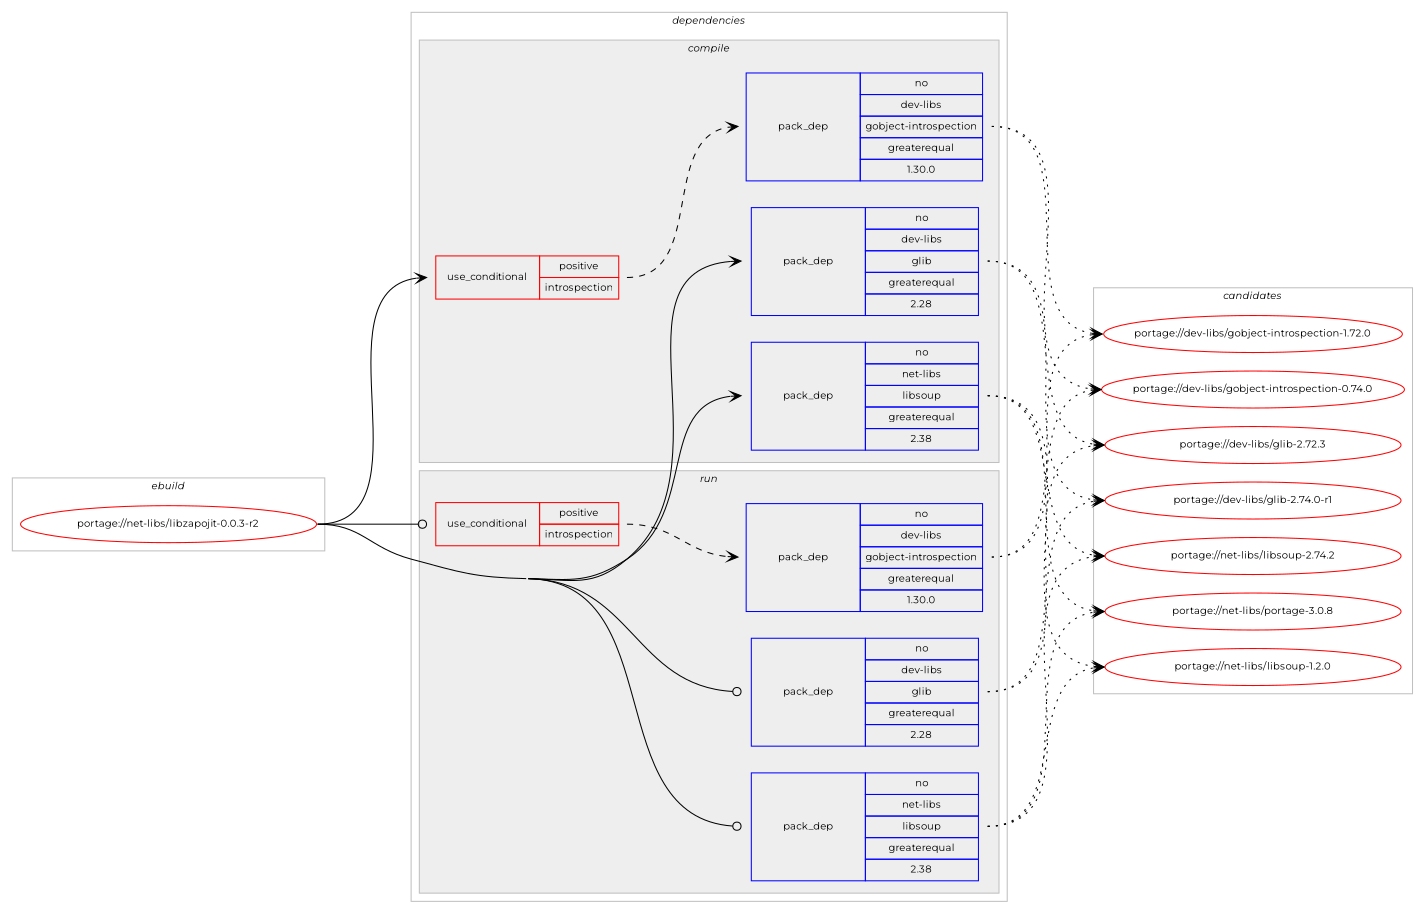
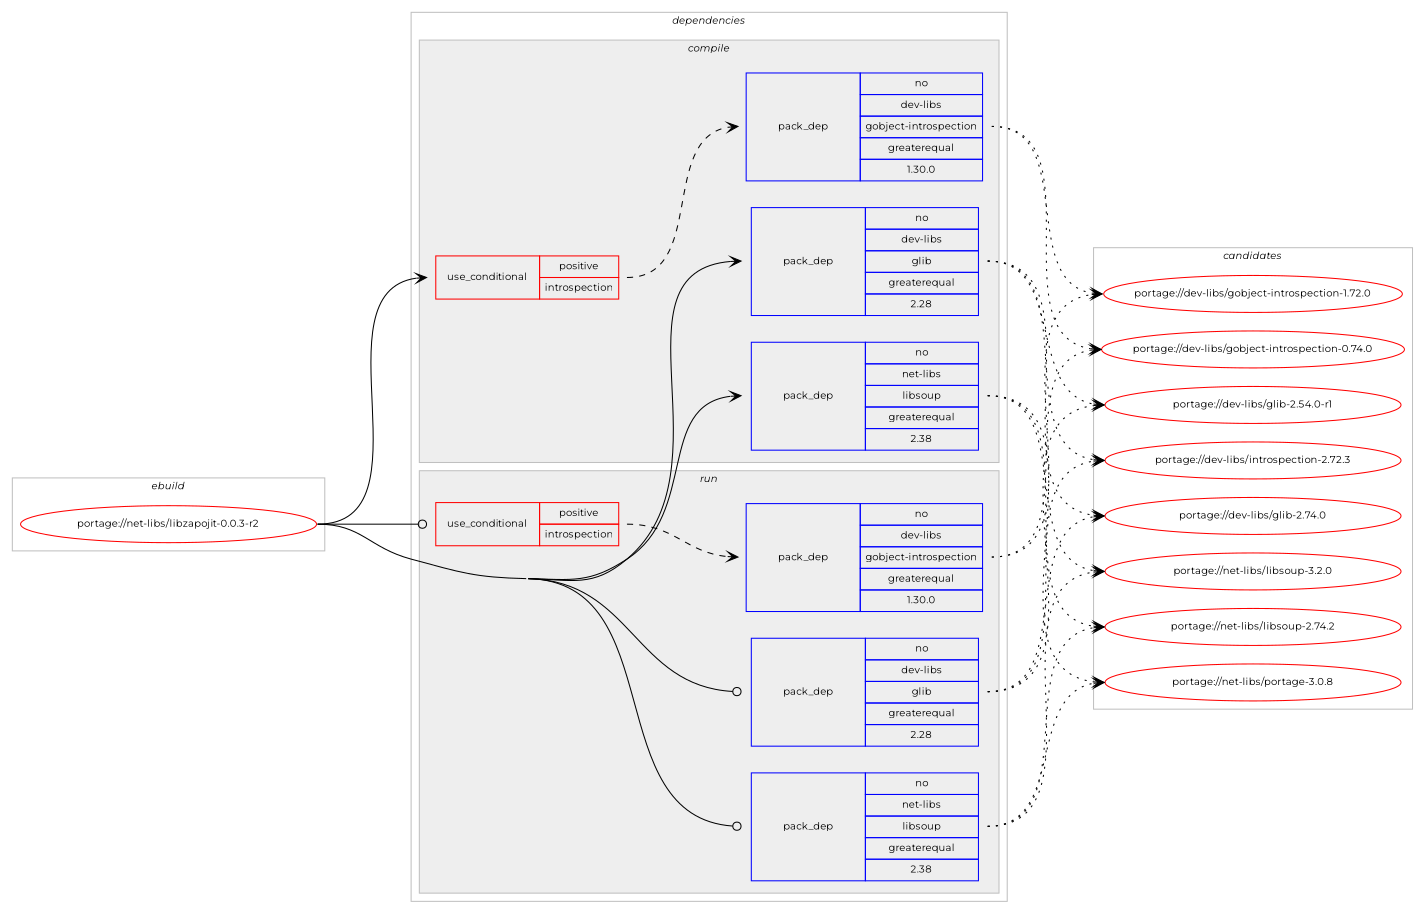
(1253, 445) -> (1253, 460)
(1253, 501) -> (1253, 405)
none -> (1253, 516)
(1253, 667) -> (1253, 571)
